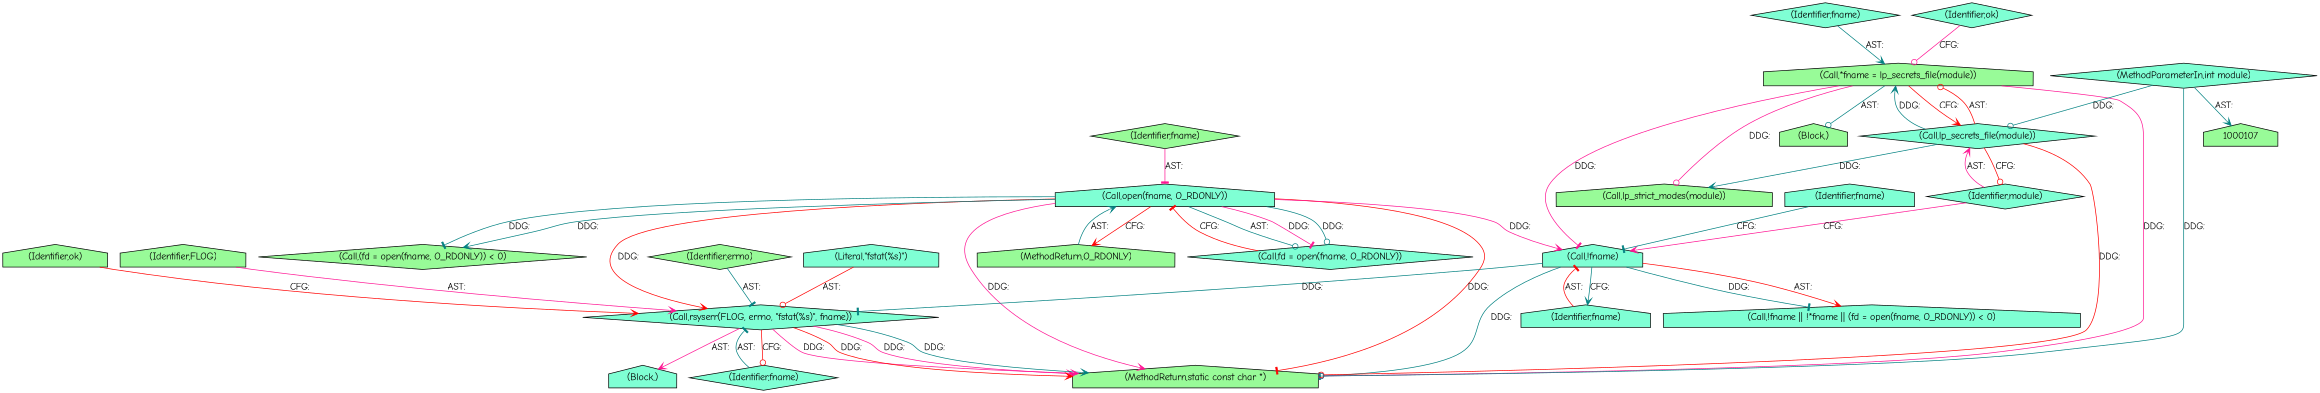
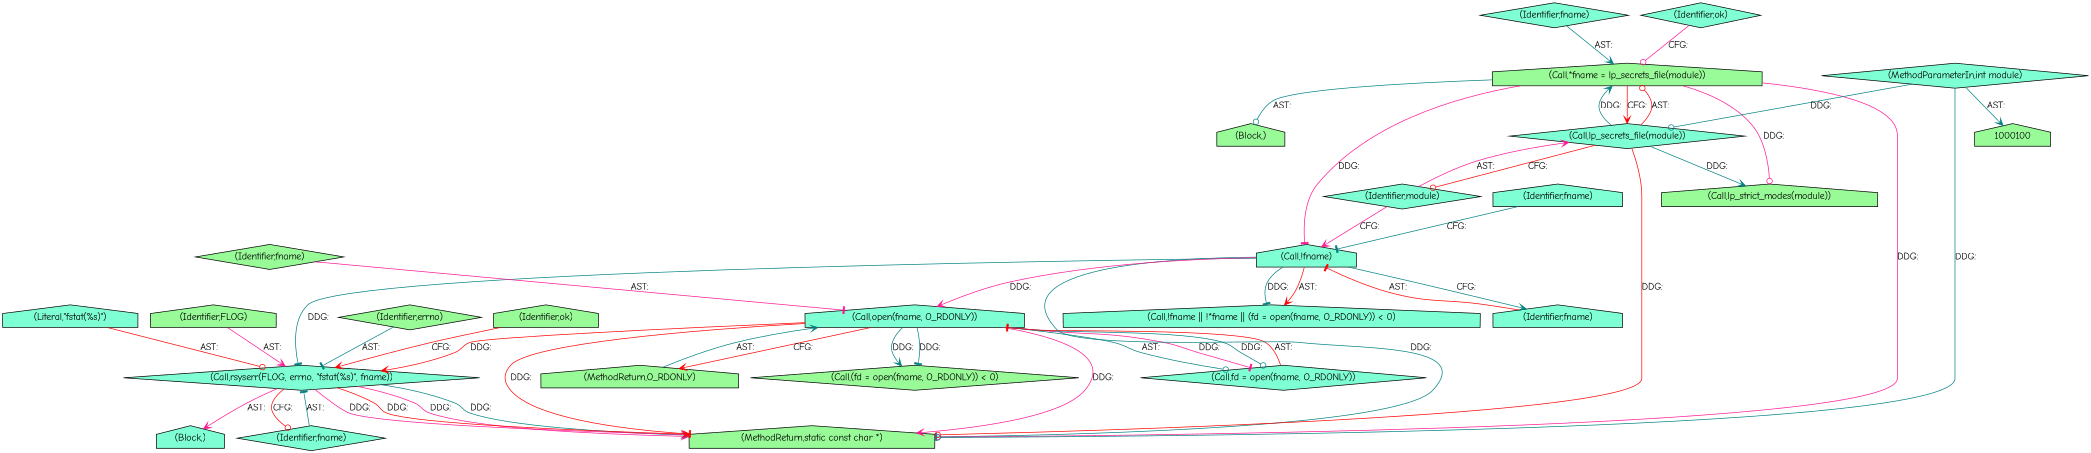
(2241, 136) -> (2013, 136)
(1419, 209) -> (1090, 269)
(1211, 227) -> (1285, 348)
